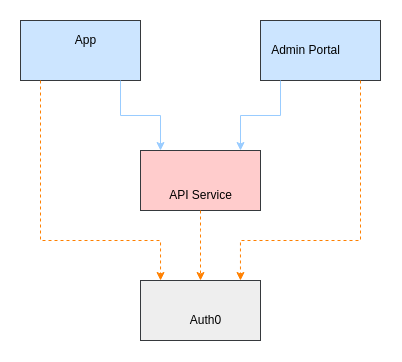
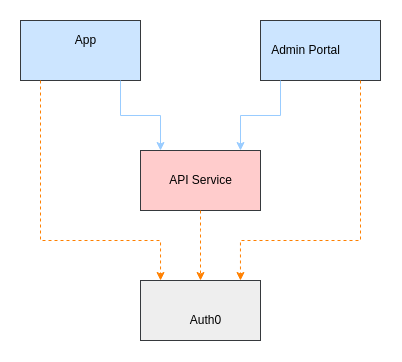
(201, 196) -> (201, 181)
